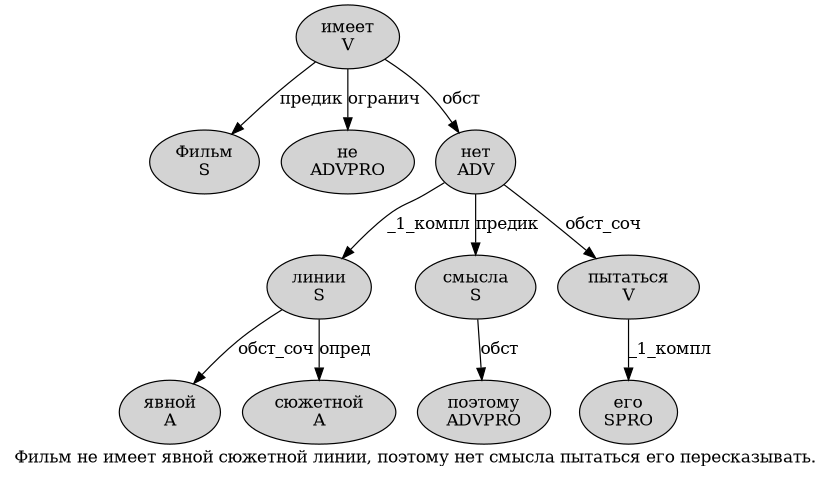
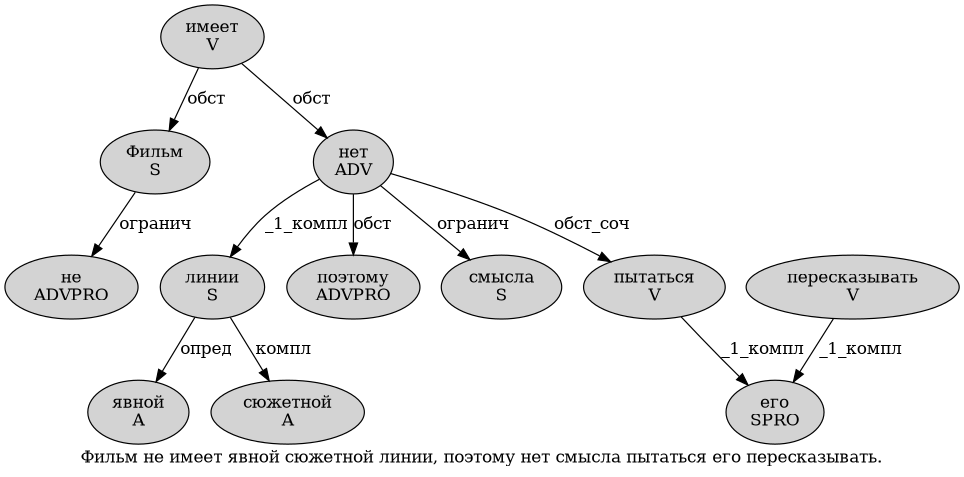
(348, 93) -> (117, 219)
(311, 99) -> (206, 99)
(507, 225) -> (473, 225)
none -> (853, 287)
(479, 343) -> (353, 218)
(276, 350) -> (206, 350)
(345, 350) -> (284, 350)
